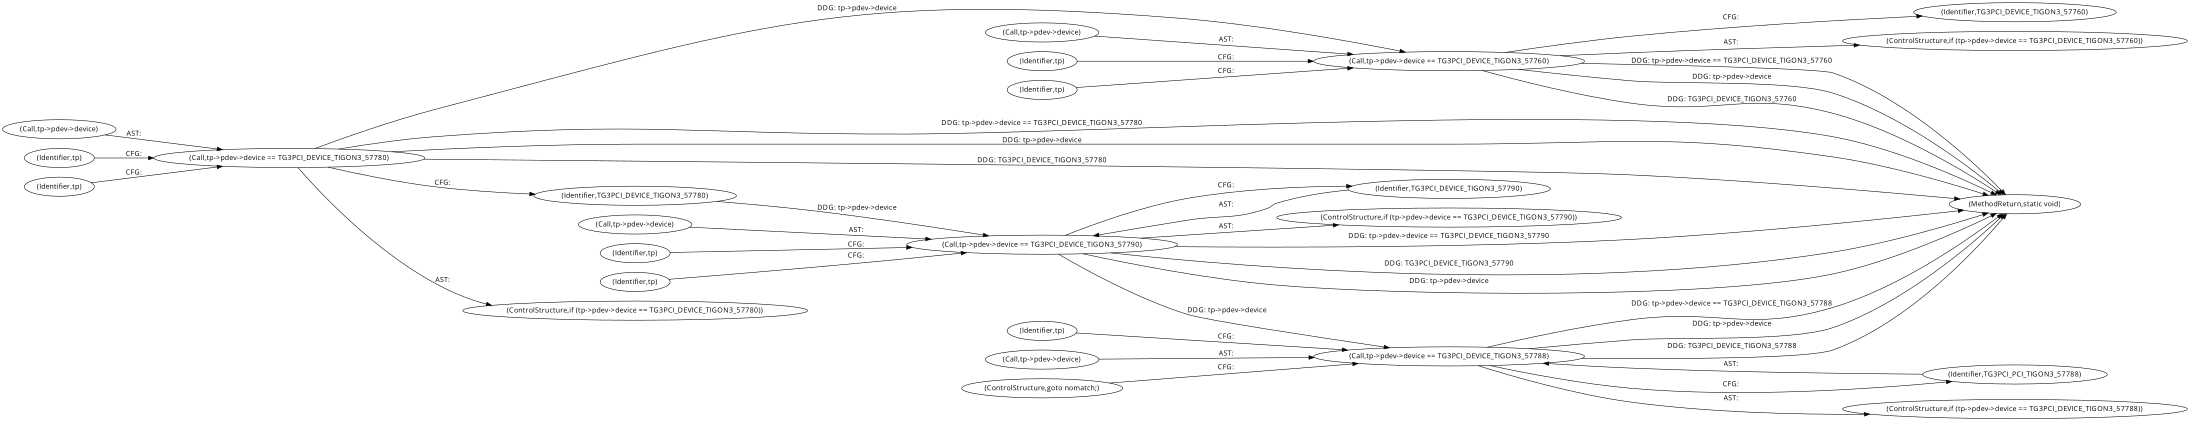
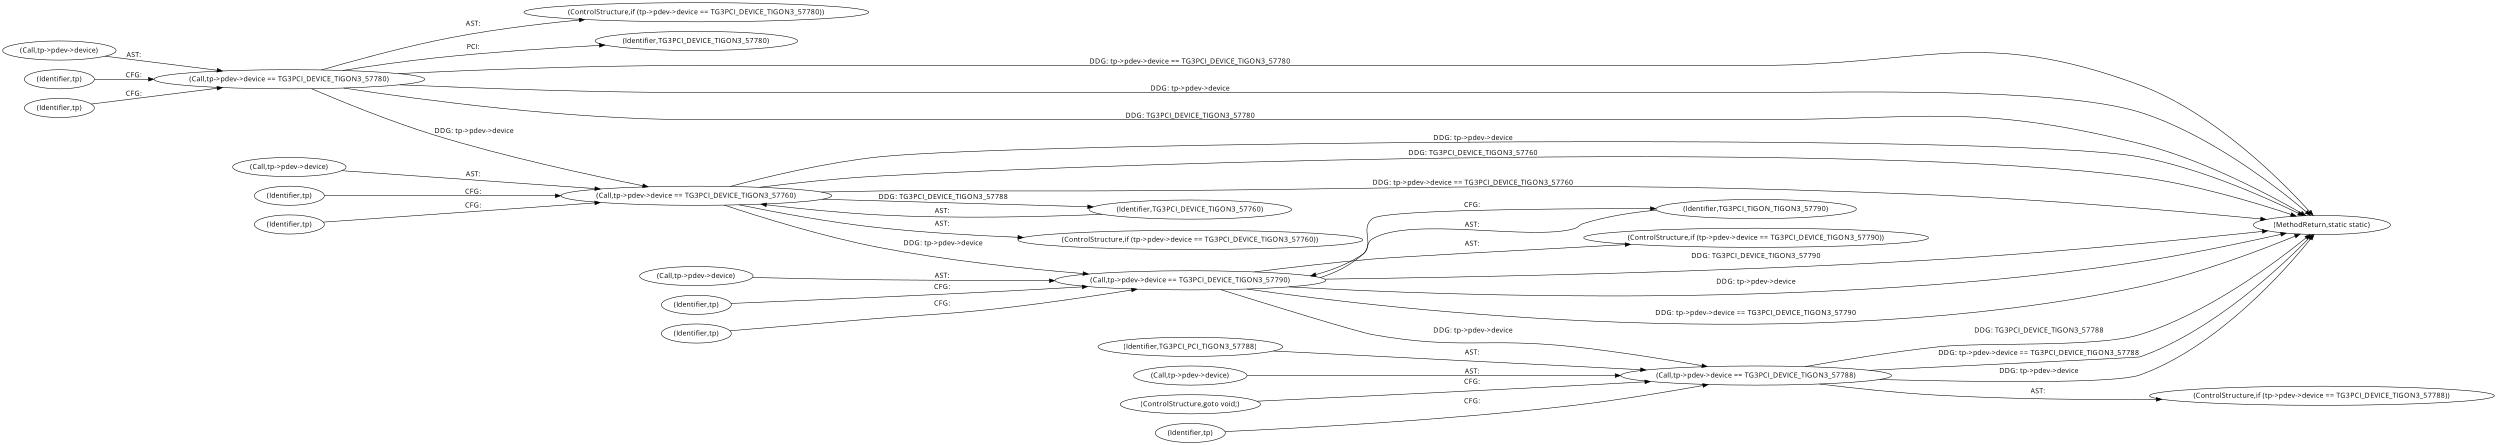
(1732, 17) -> (943, 197)
(444, 183) -> (474, 47)
(1449, 189) -> (1756, 209)
(2015, 204) -> (2322, 225)
(850, 215) -> (901, 252)
none -> (934, 217)
(1042, 388) -> (1190, 404)
(1717, 392) -> none
